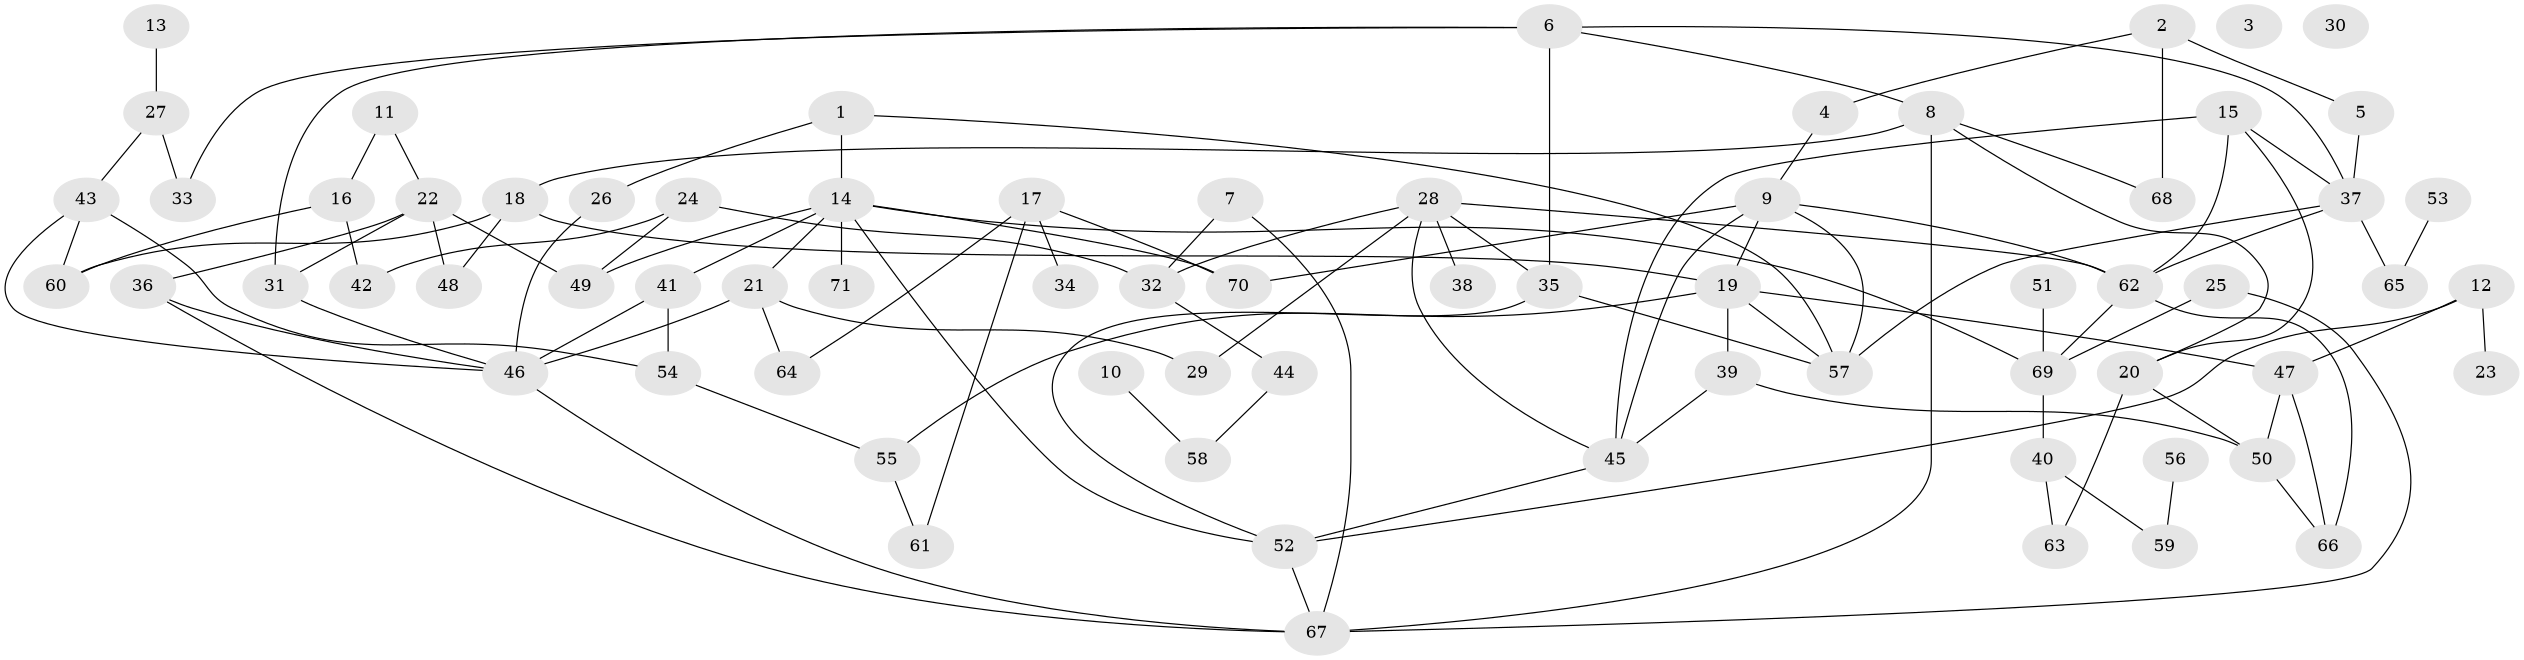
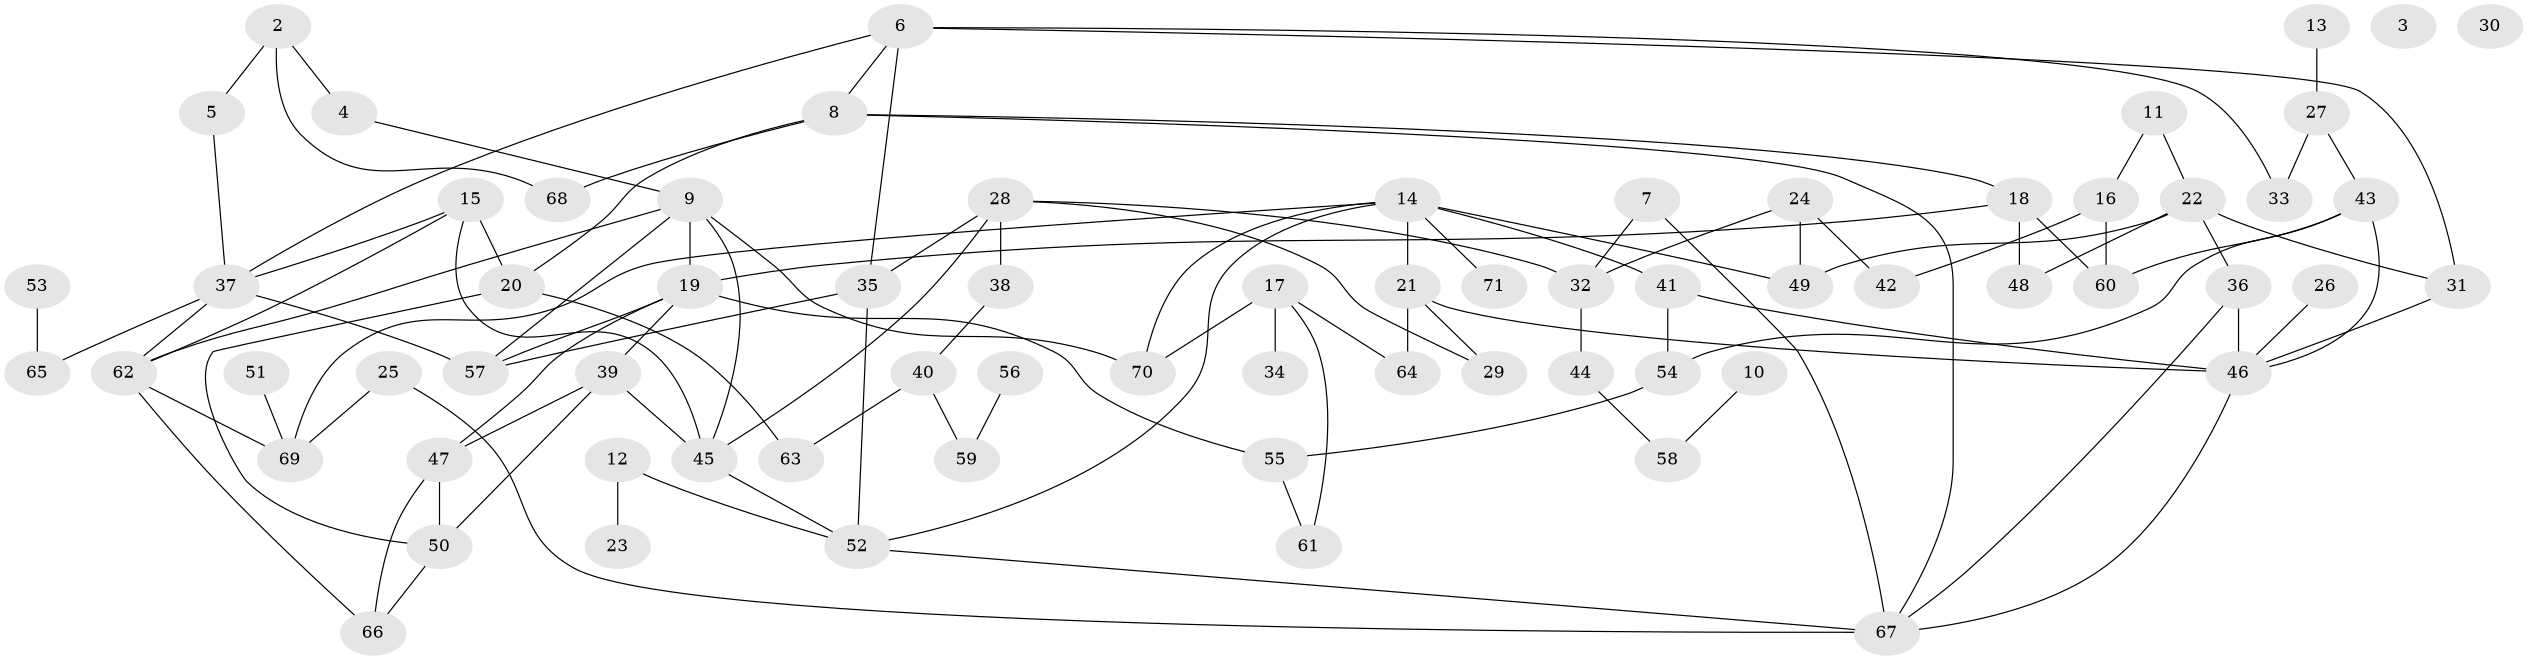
(842, 113) -> none
(1784, 230) -> none
(2385, 331) -> (524, 417)
(2043, 417) -> (962, 330)
